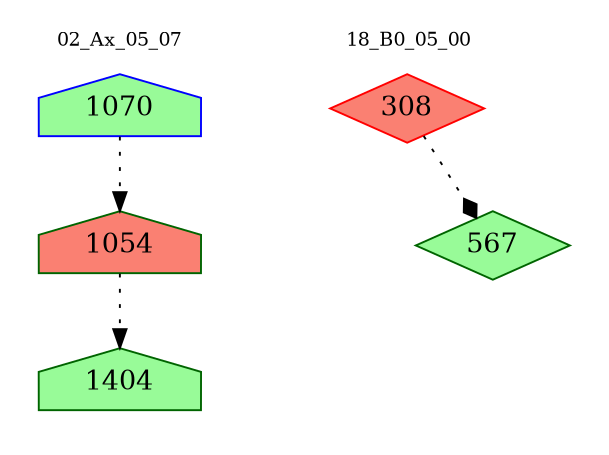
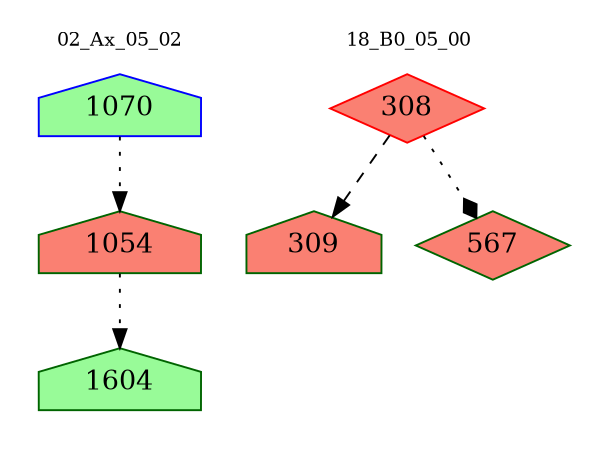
(120, 41) -> (120, 41)
none -> (314, 245)
(493, 245) -> (493, 245)
(120, 382) -> (120, 382)
